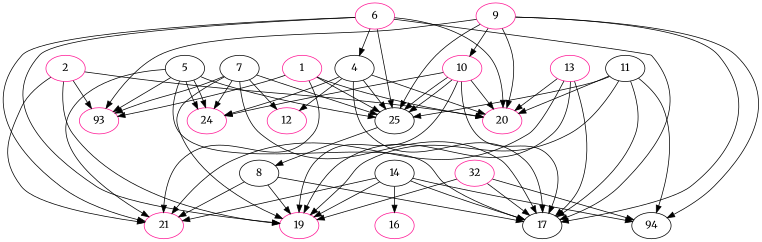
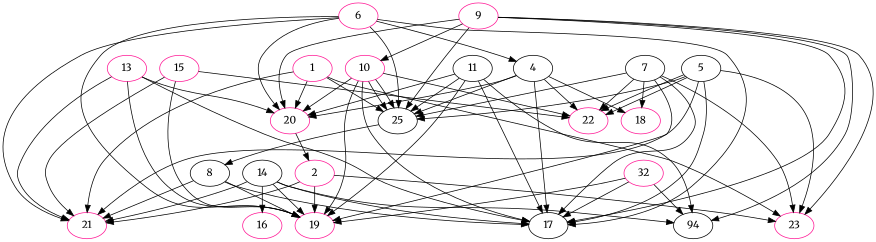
none -> (179, 68)
(280, 93) -> (301, 143)
(99, 121) -> (794, 226)
(207, 121) -> (588, 121)
(287, 121) -> (641, 121)
